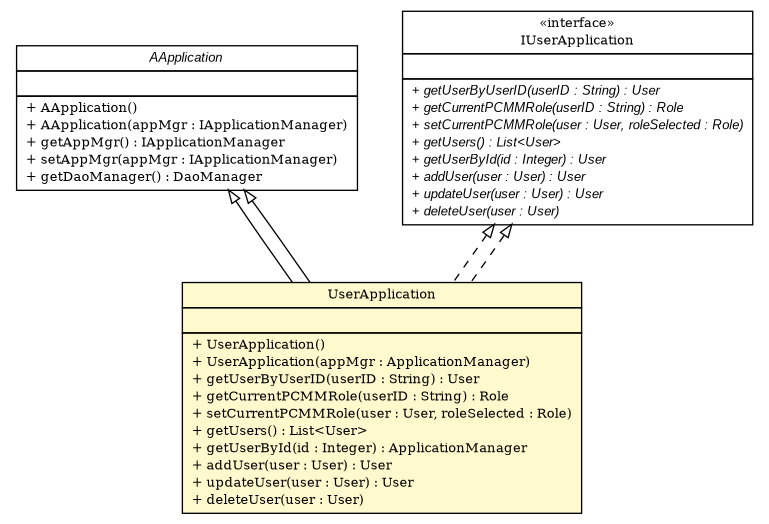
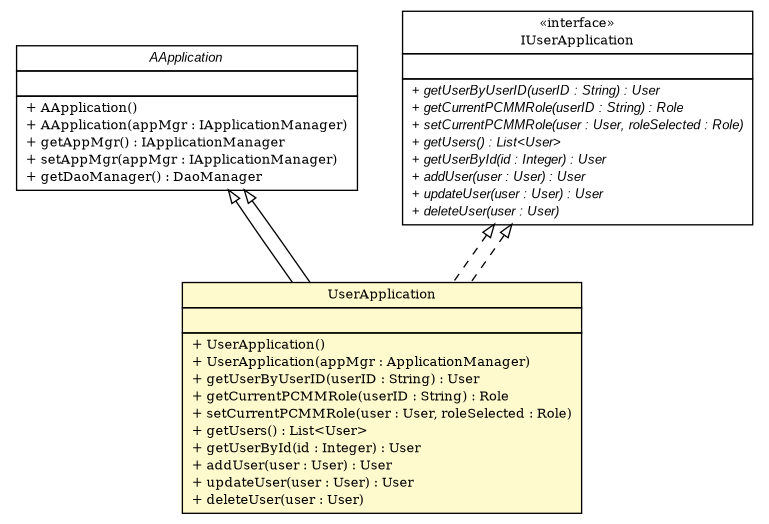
(359, 448) -> (306, 448)
